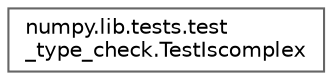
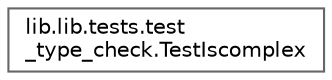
(166, 40) -> (166, 40)
